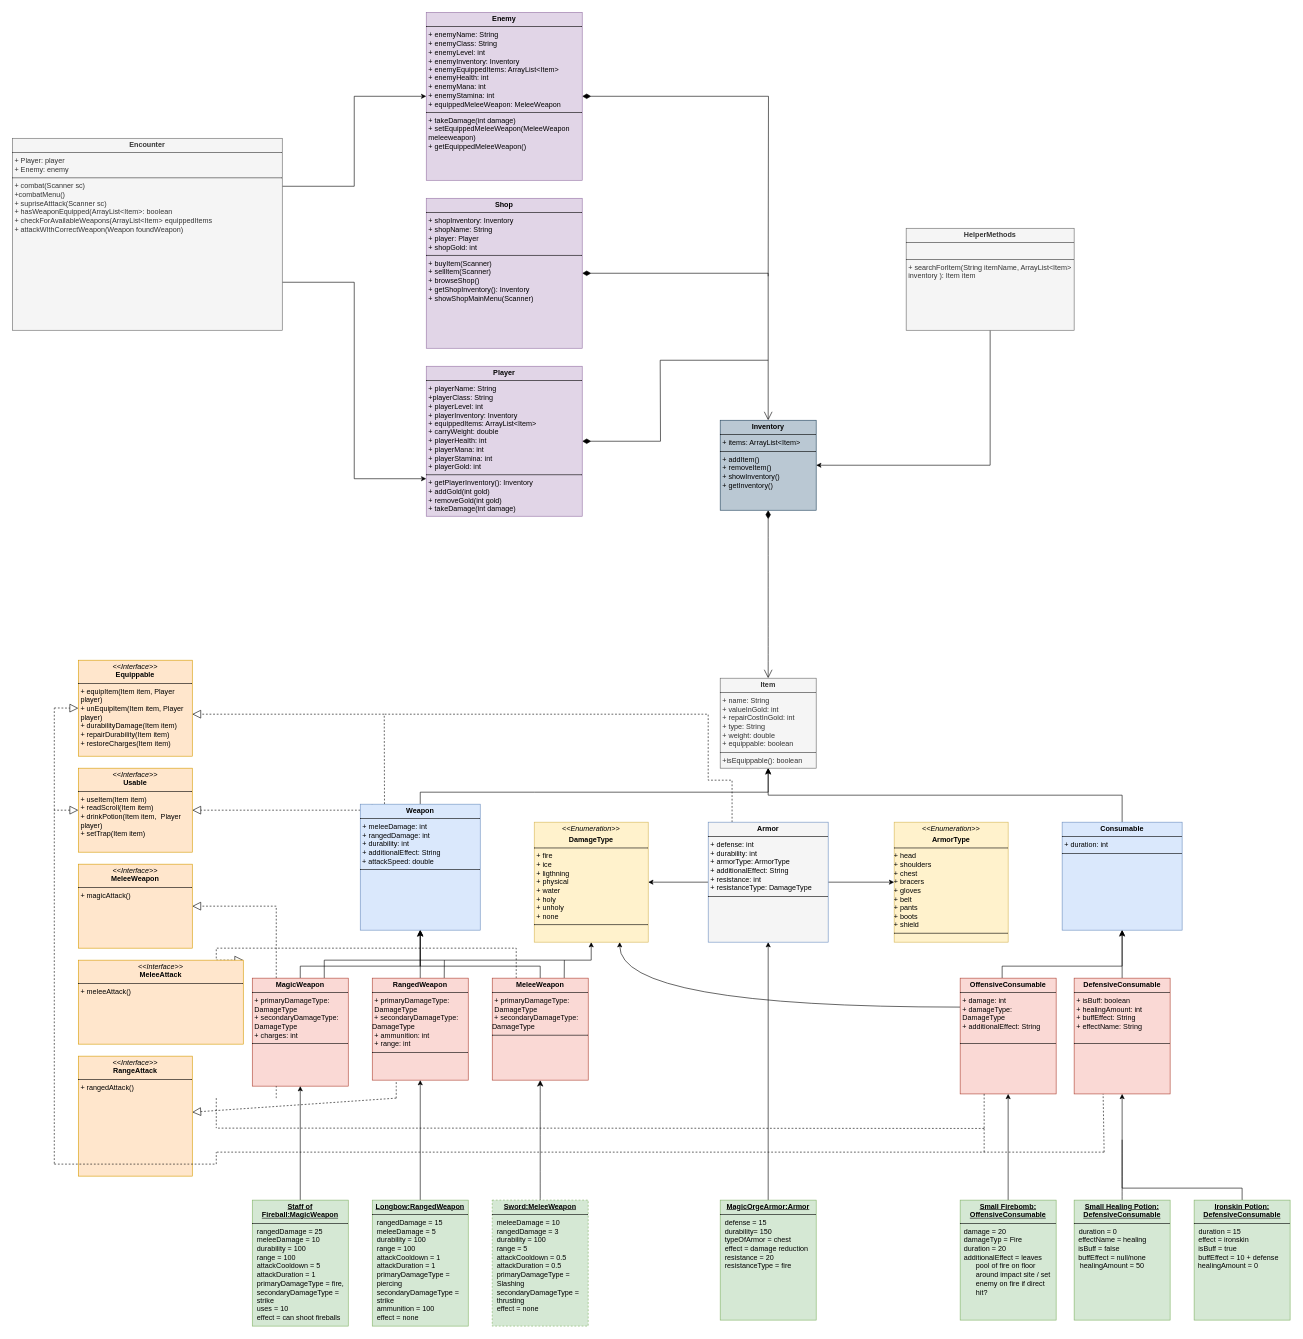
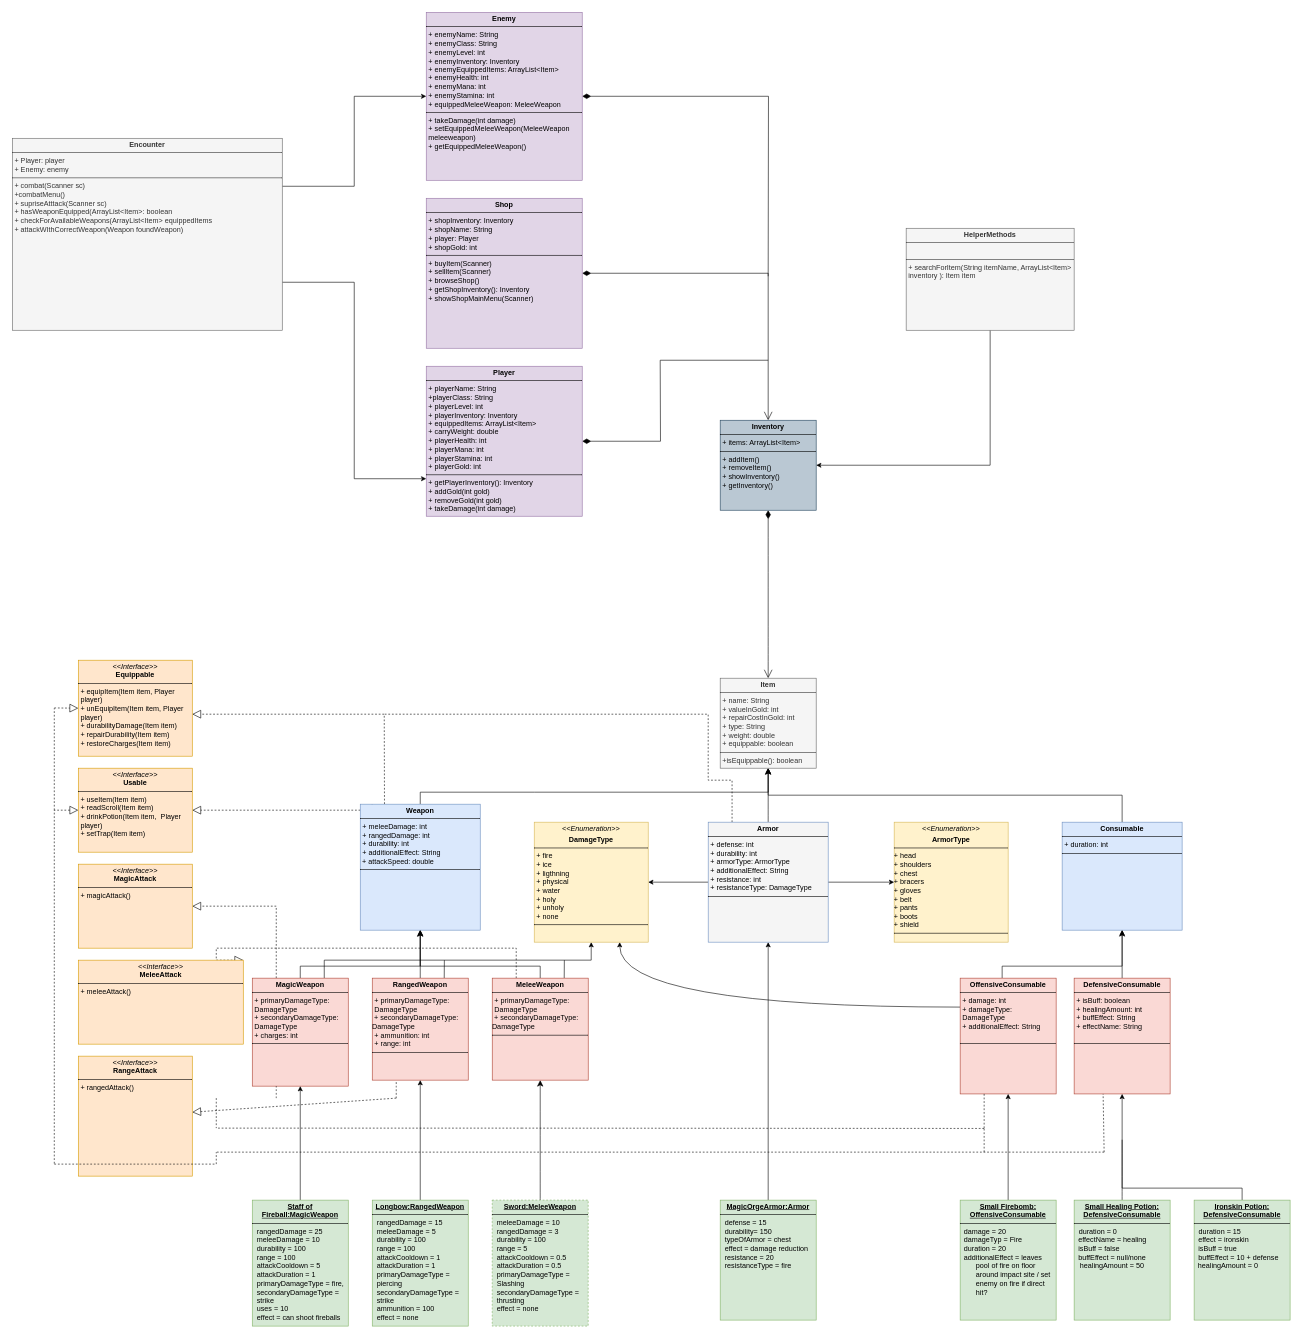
none -> (768, 810)
(107, 877) -> (107, 877)
